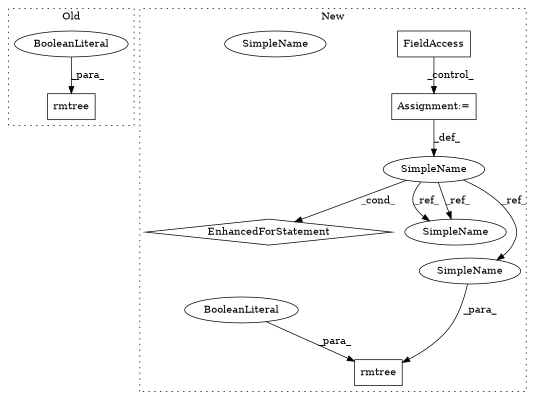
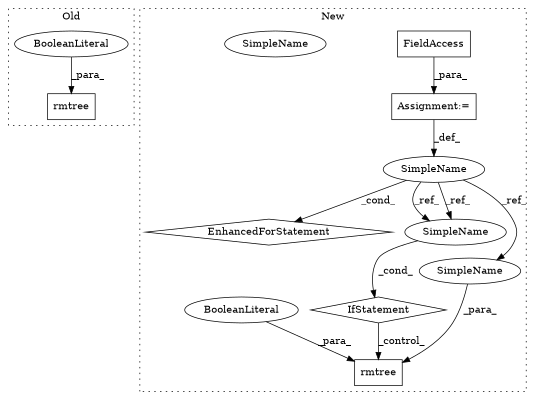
(451, 75) -> (451, 75)
none -> (378, 310)
